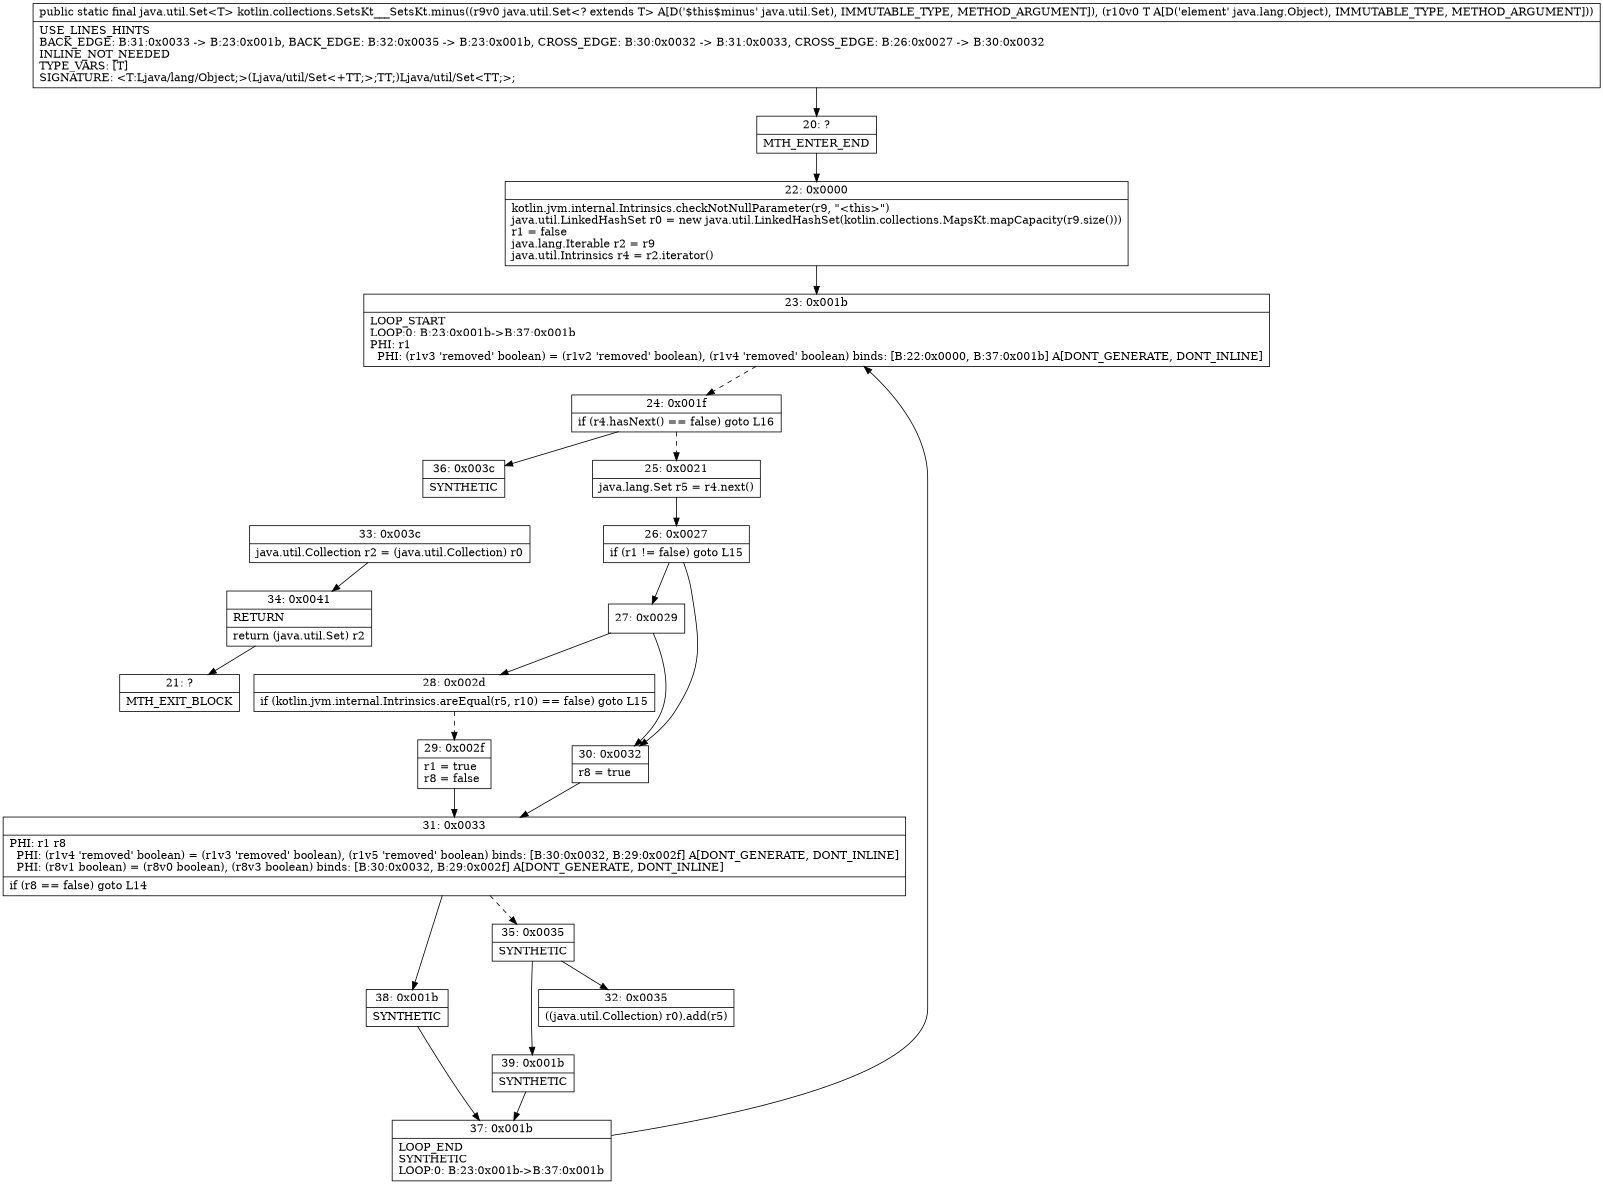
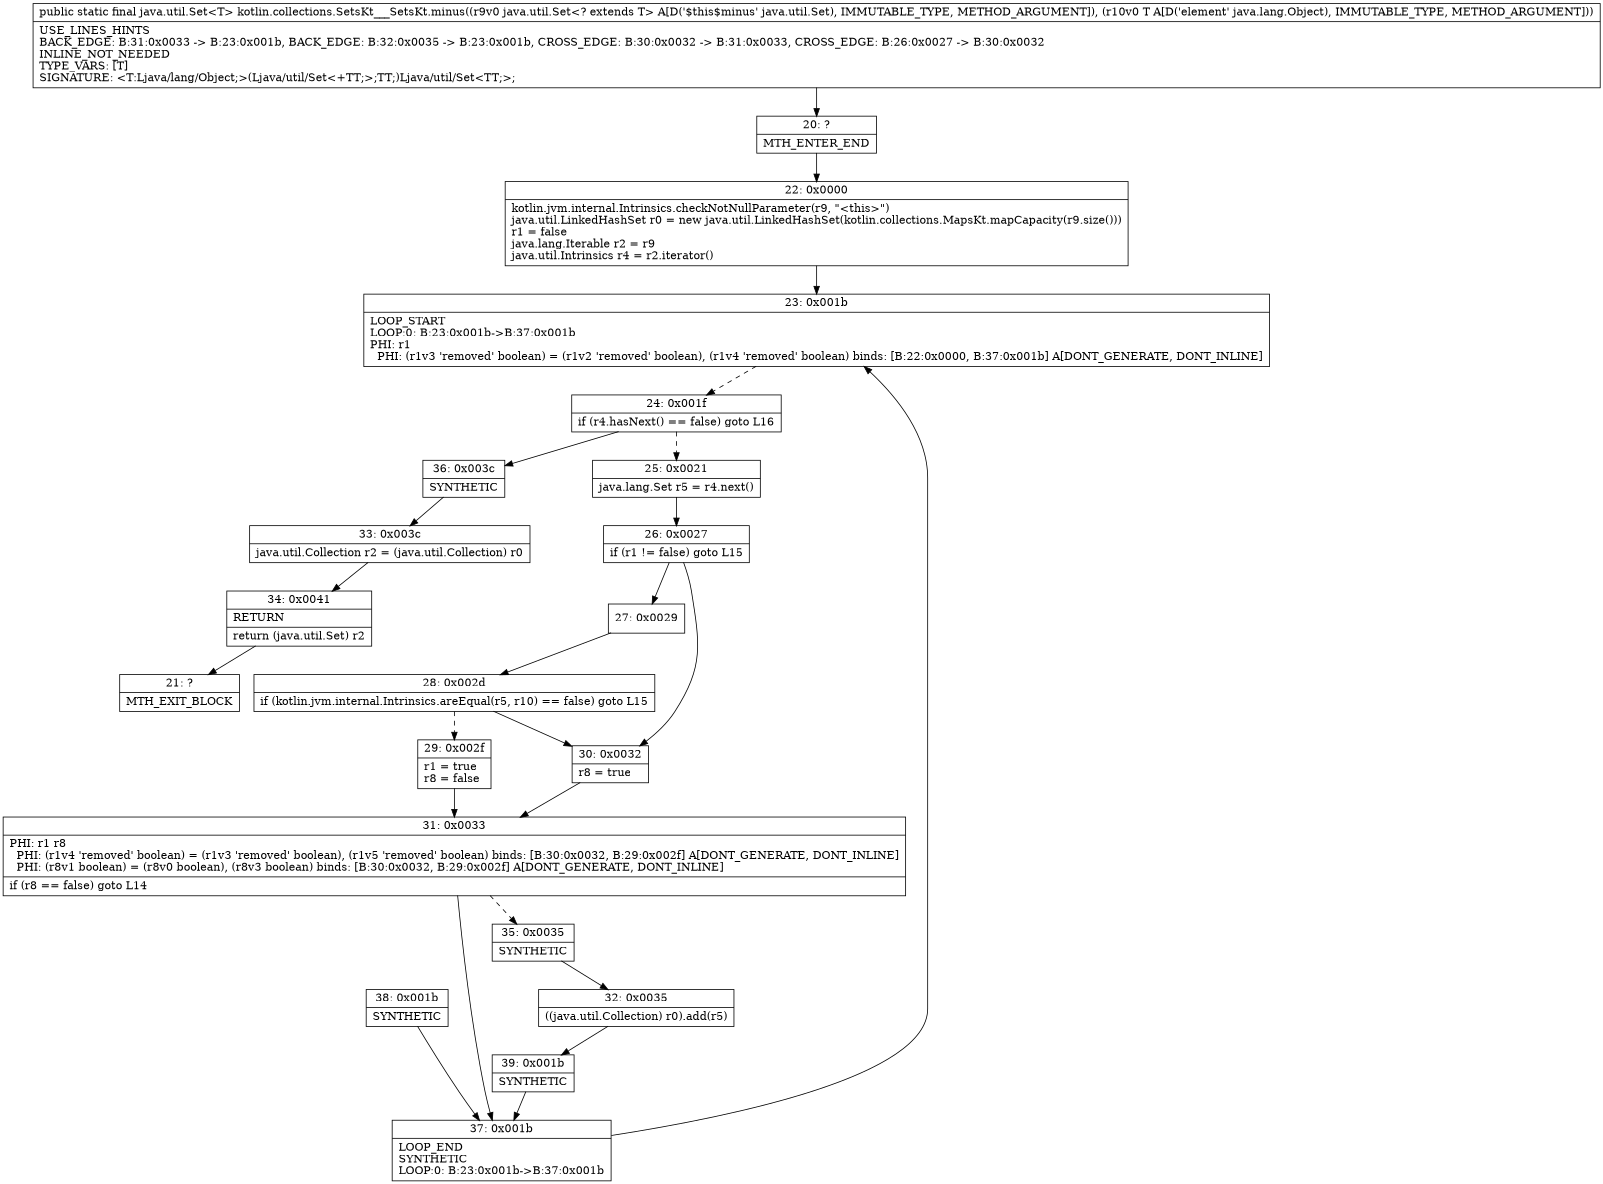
none -> (430, 509)
(666, 690) -> (529, 727)
(429, 939) -> (470, 1005)
(531, 1004) -> (588, 1039)
